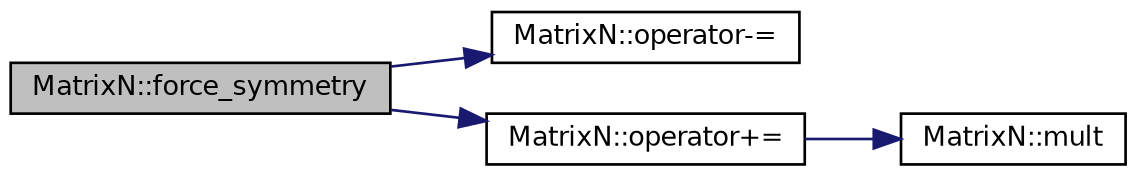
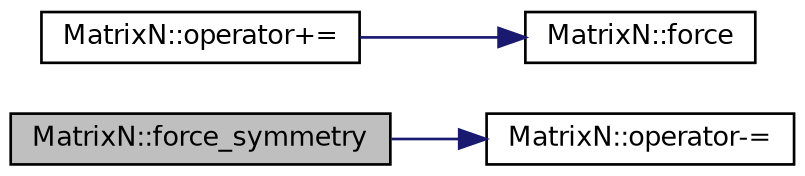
(425, 114) -> none
(1013, 139) -> (640, 37)
